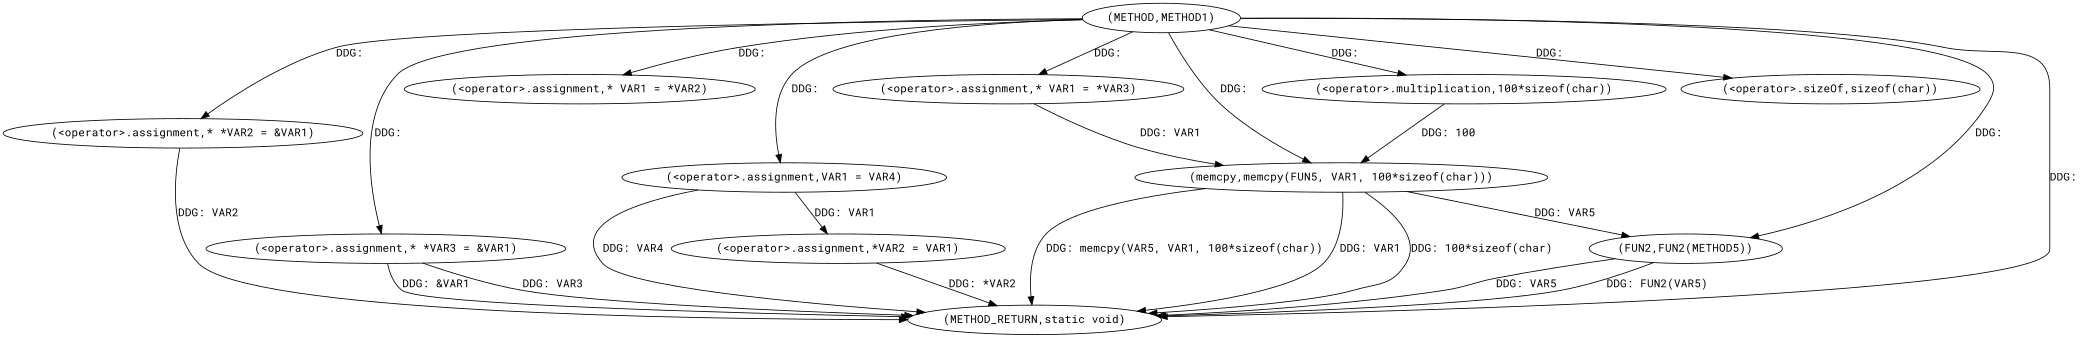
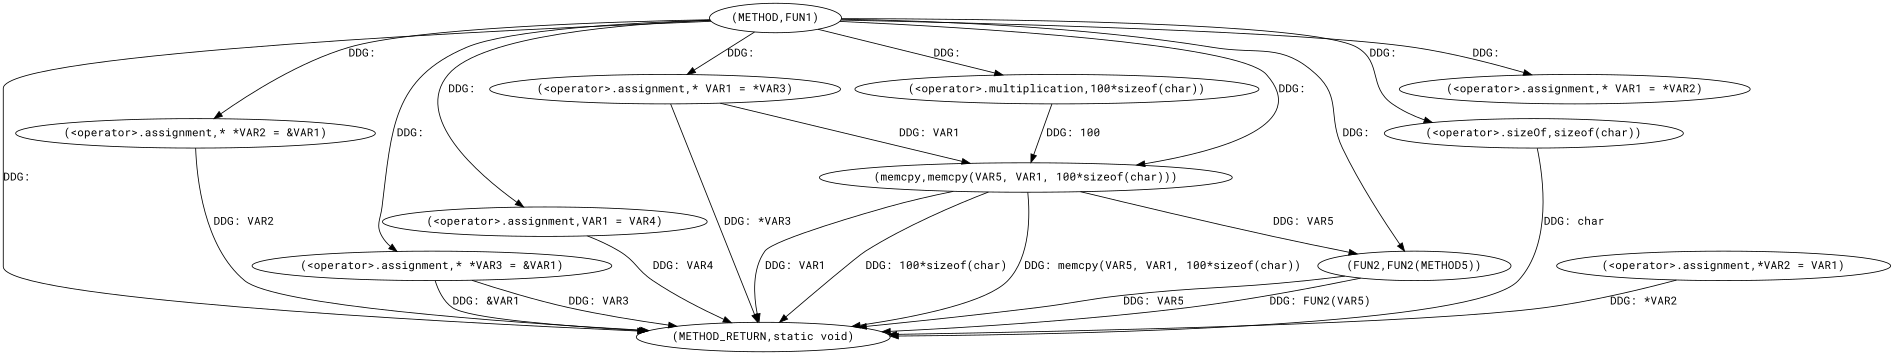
(1161, 18) -> (776, 18)
(1341, 178) -> (1026, 178)
none -> (713, 209)
(809, 210) -> none
none -> (1376, 315)
